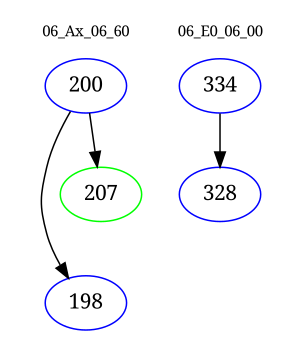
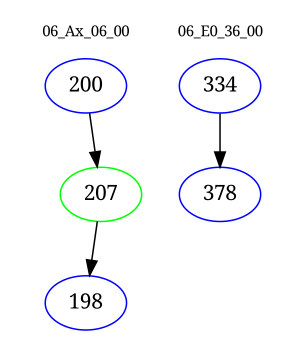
(86, 32) -> (86, 32)
(221, 32) -> (221, 32)
(43, 187) -> (95, 241)
(220, 194) -> (220, 194)
